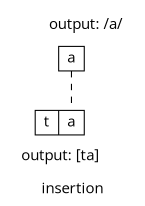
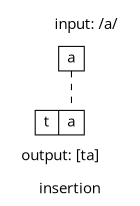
(86, 25) -> (86, 25)
